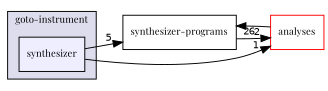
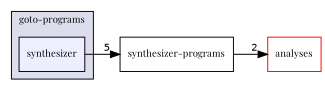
(52, 20) -> (52, 20)
(258, 26) -> none
(174, 64) -> none
